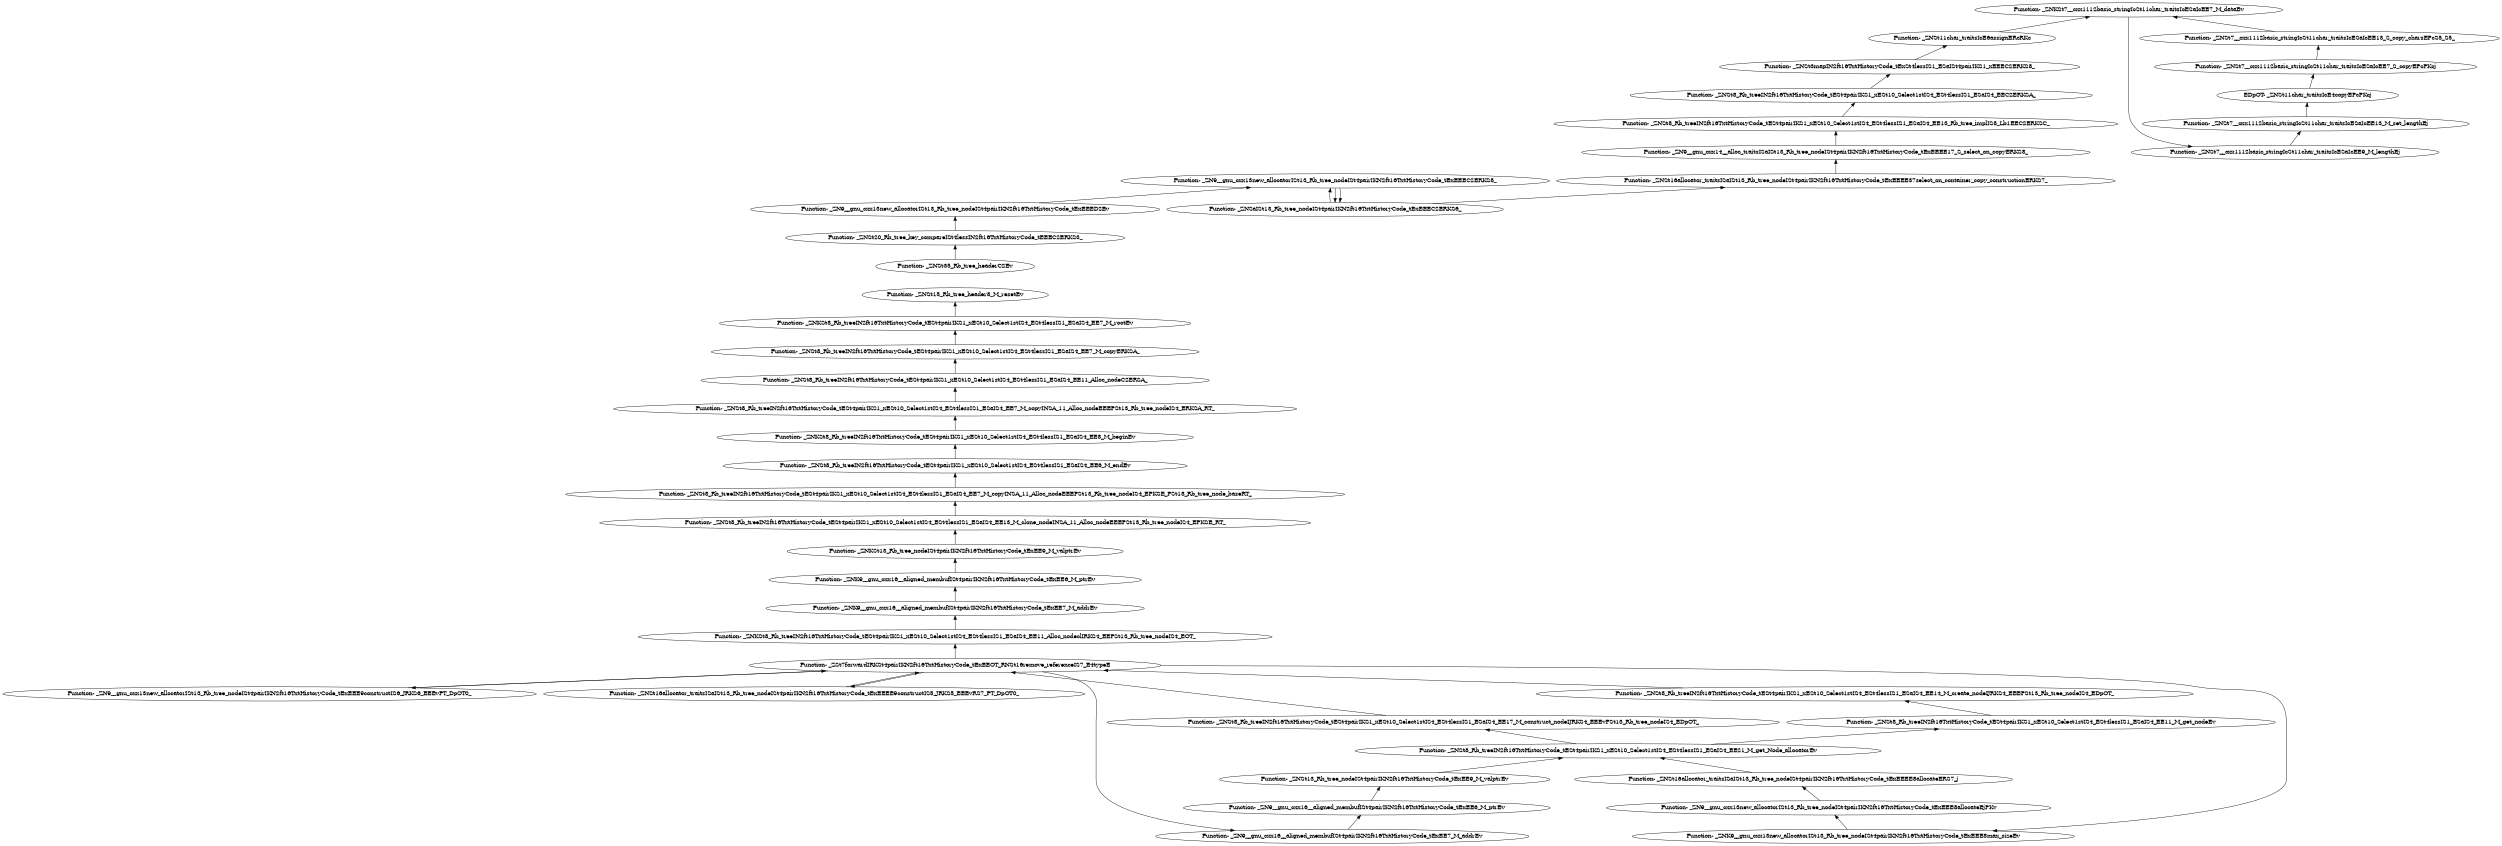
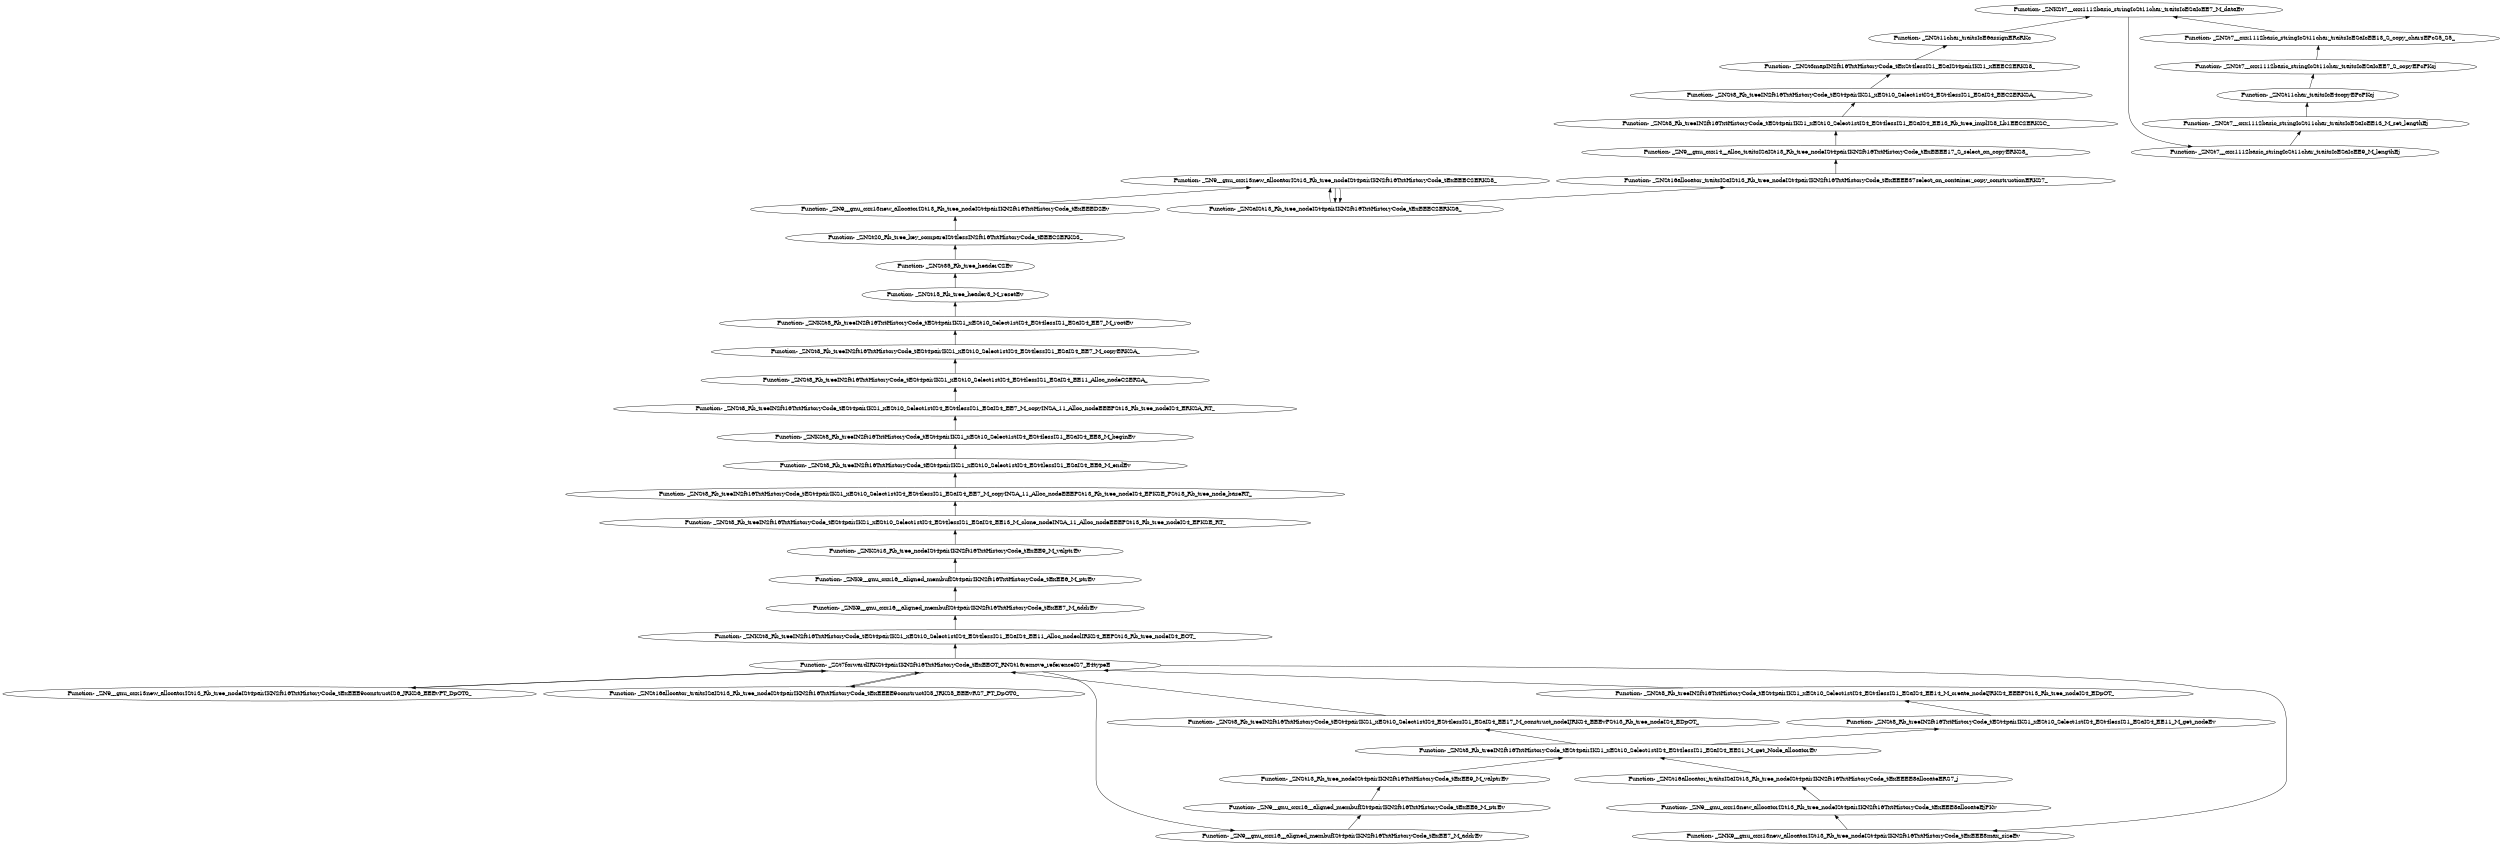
(2308, 95) -> (2308, 95)
none -> (955, 283)
